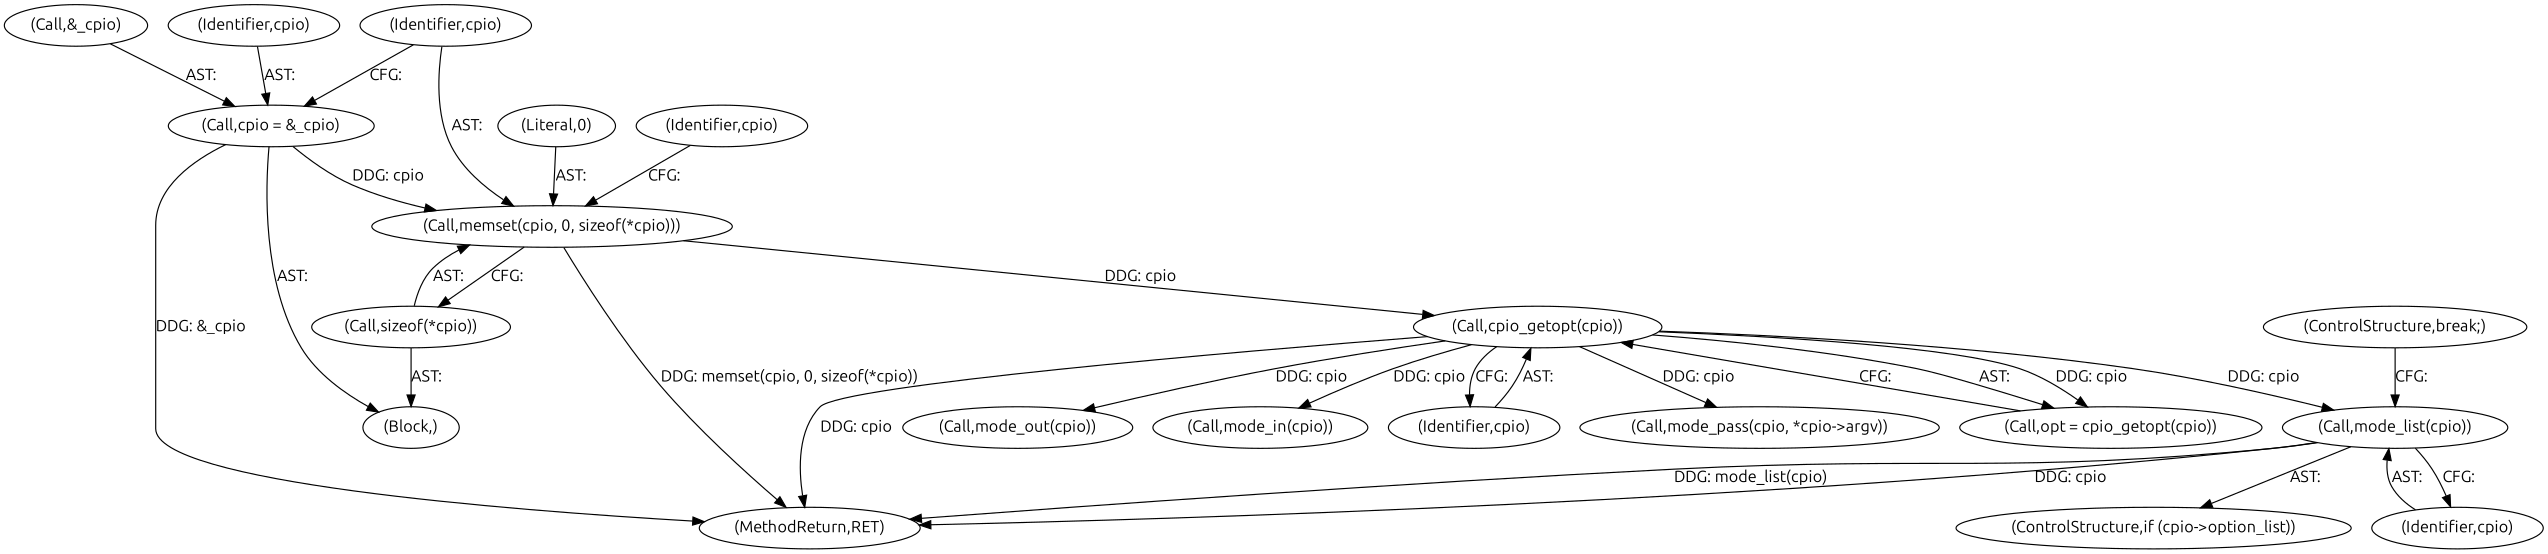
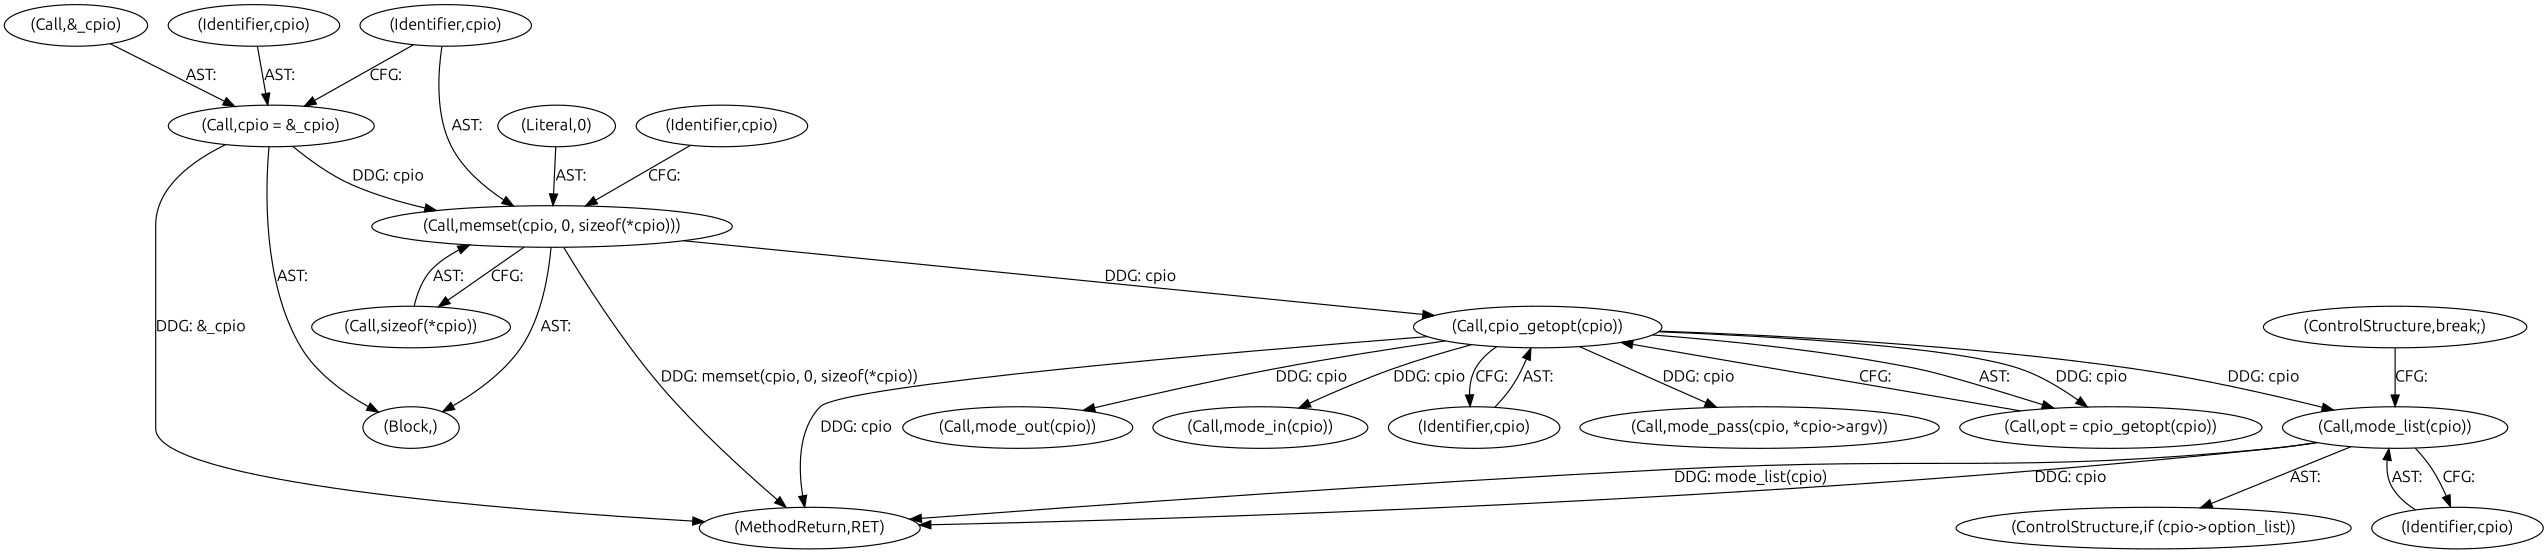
(411, 371) -> (525, 341)
